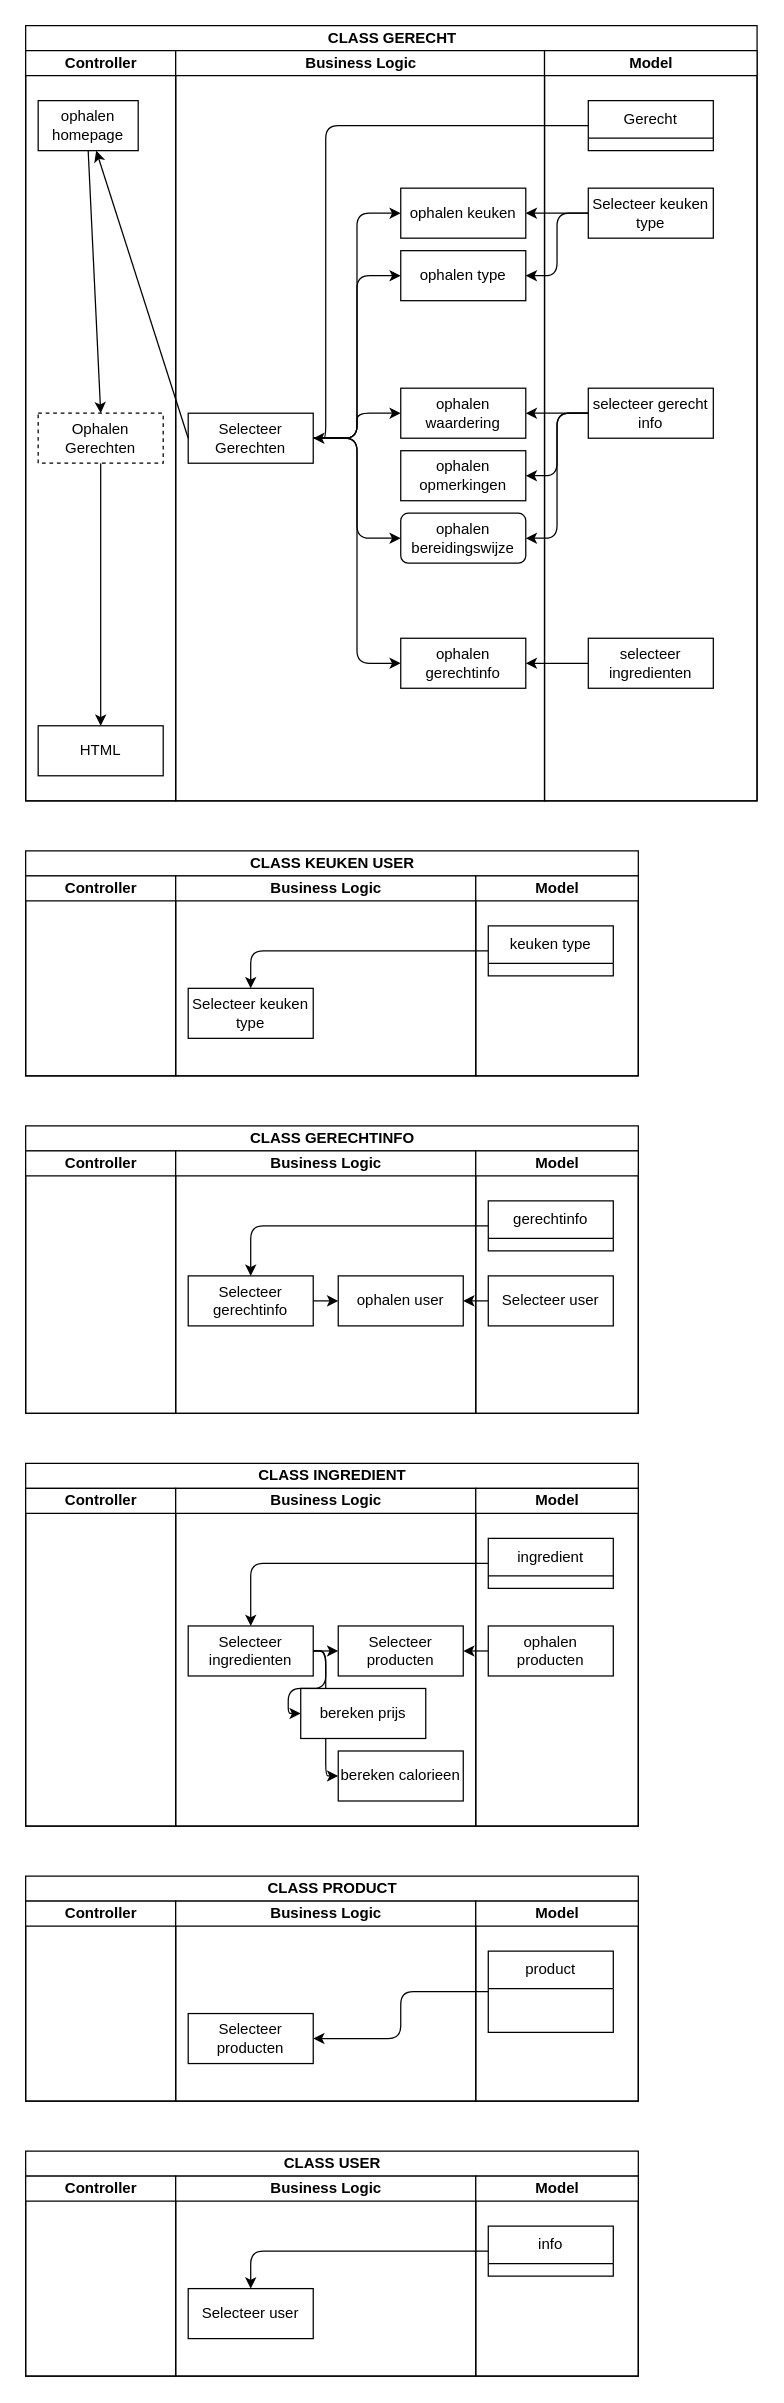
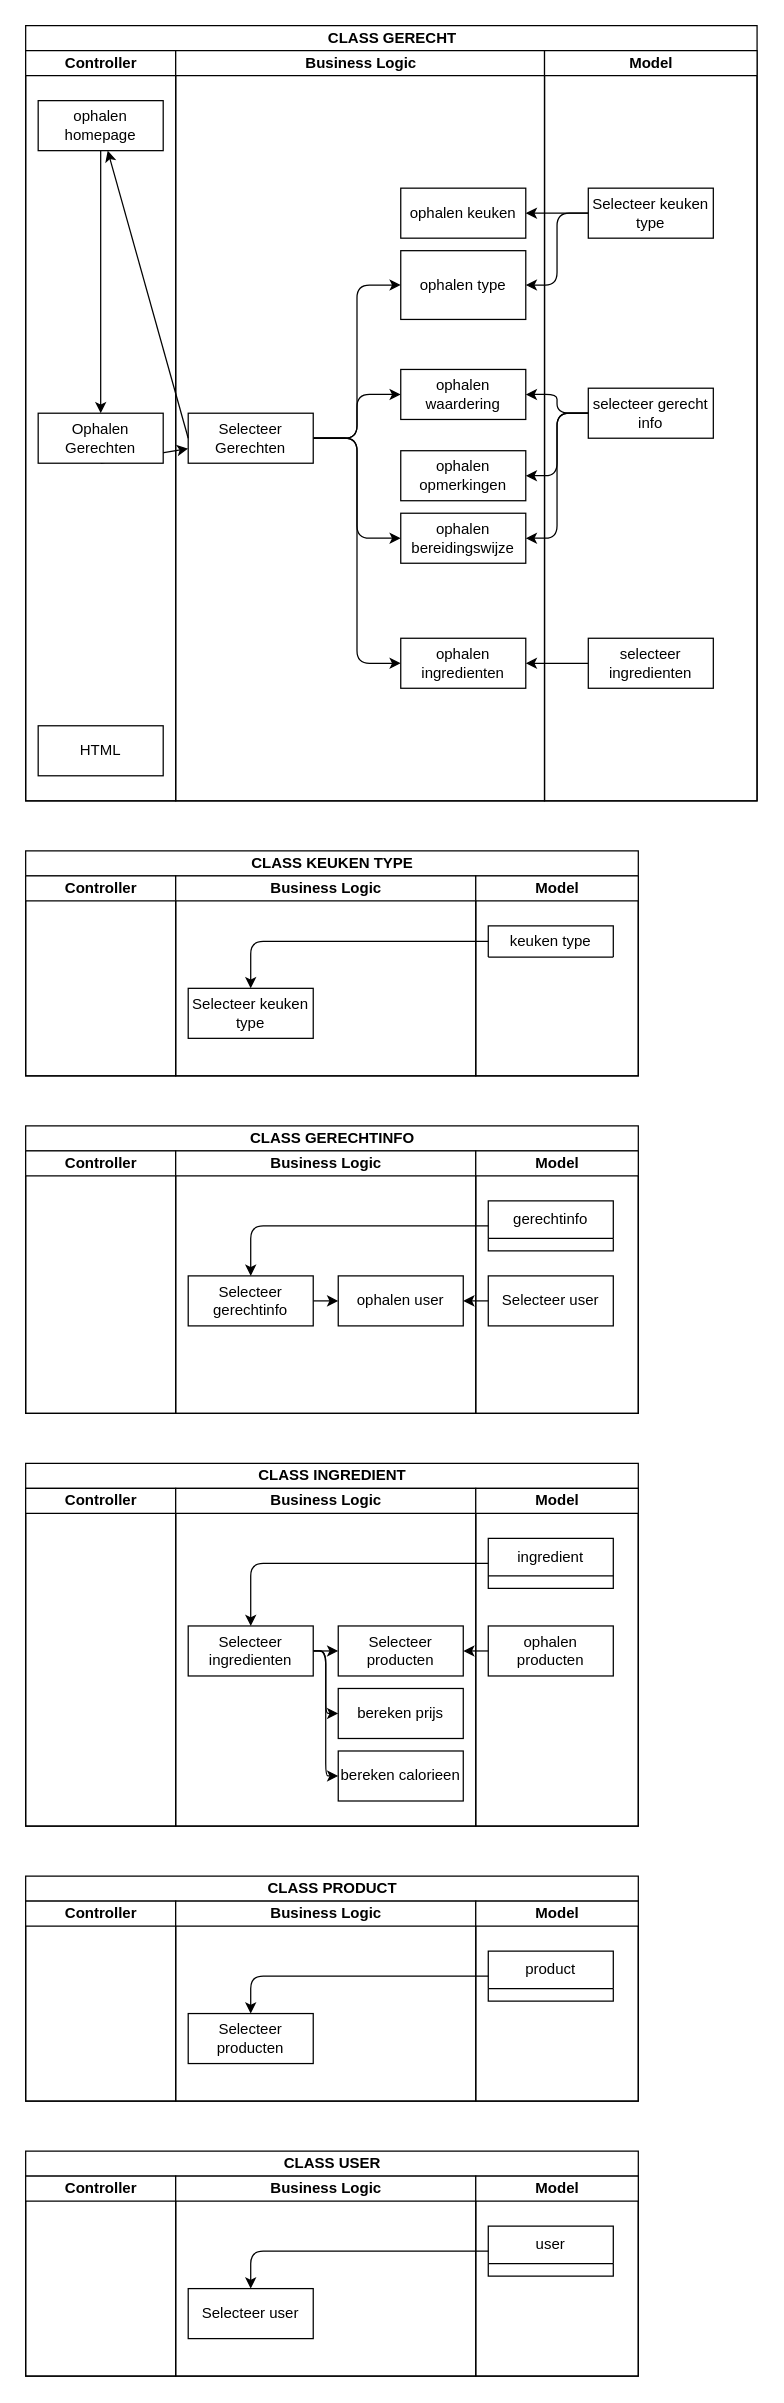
(88, 126) -> (101, 126)
(651, 126) -> none
(326, 153) -> none
(357, 234) -> none
(463, 276) -> (463, 285)
(463, 413) -> (463, 394)
(101, 438) -> (101, 438)
(463, 538) -> (463, 538)
(101, 590) -> (170, 452)
(463, 663) -> (463, 663)
(333, 863) -> (333, 863)
(551, 951) -> (551, 941)
(363, 1713) -> (401, 1713)
(551, 1991) -> (551, 1976)
(551, 2244) -> (551, 2244)
